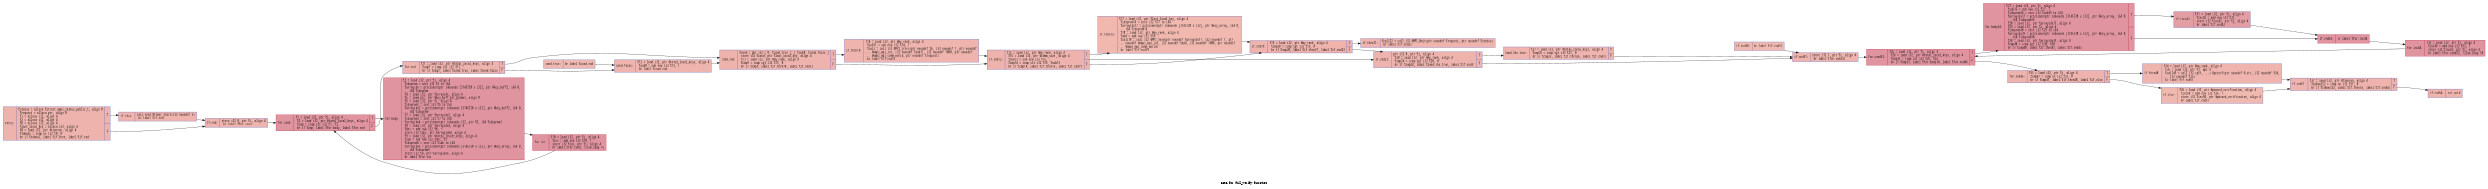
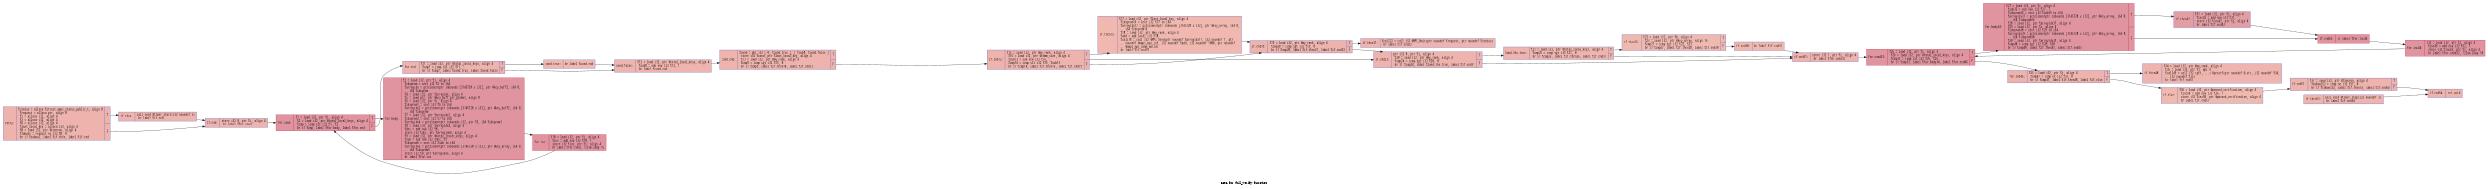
(1140, 36) -> (1141, 36)
none -> (1674, 43)
(912, 51) -> none
(611, 53) -> (523, 64)
(2285, 79) -> none
none -> (2344, 99)
(40, 134) -> (43, 134)
